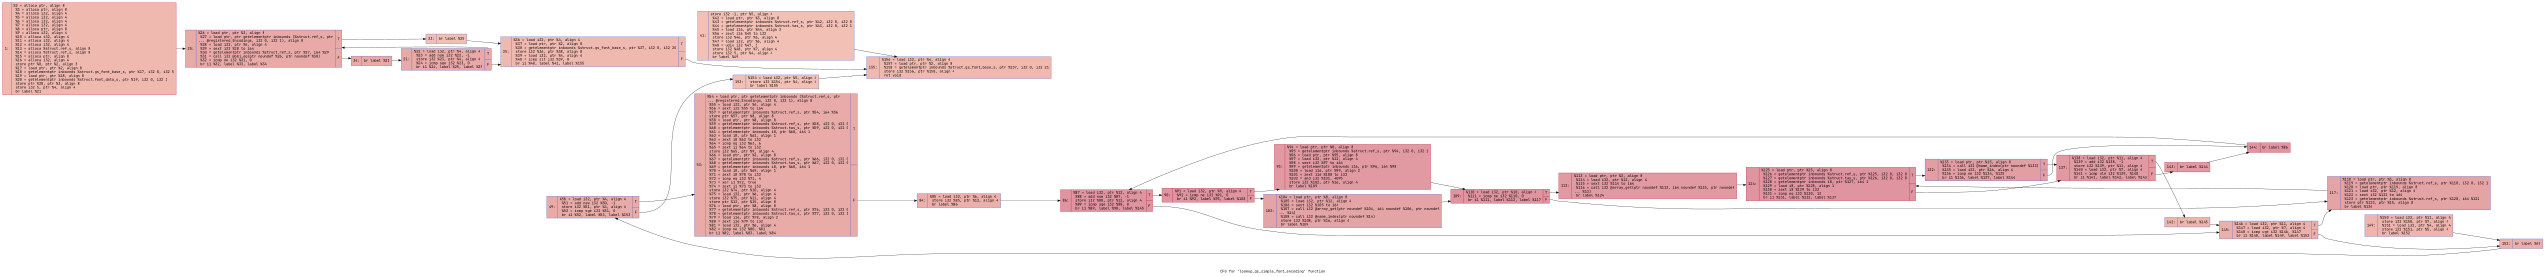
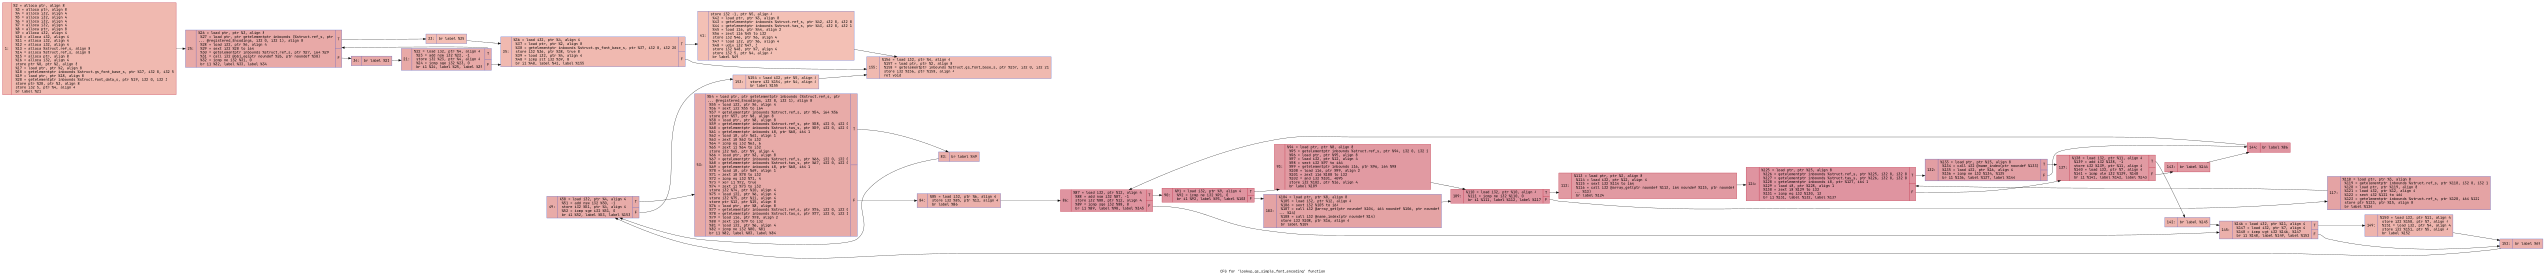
none -> (690, 44)
(548, 52) -> (547, 52)
none -> (959, 157)
(2324, 219) -> (2340, 226)
